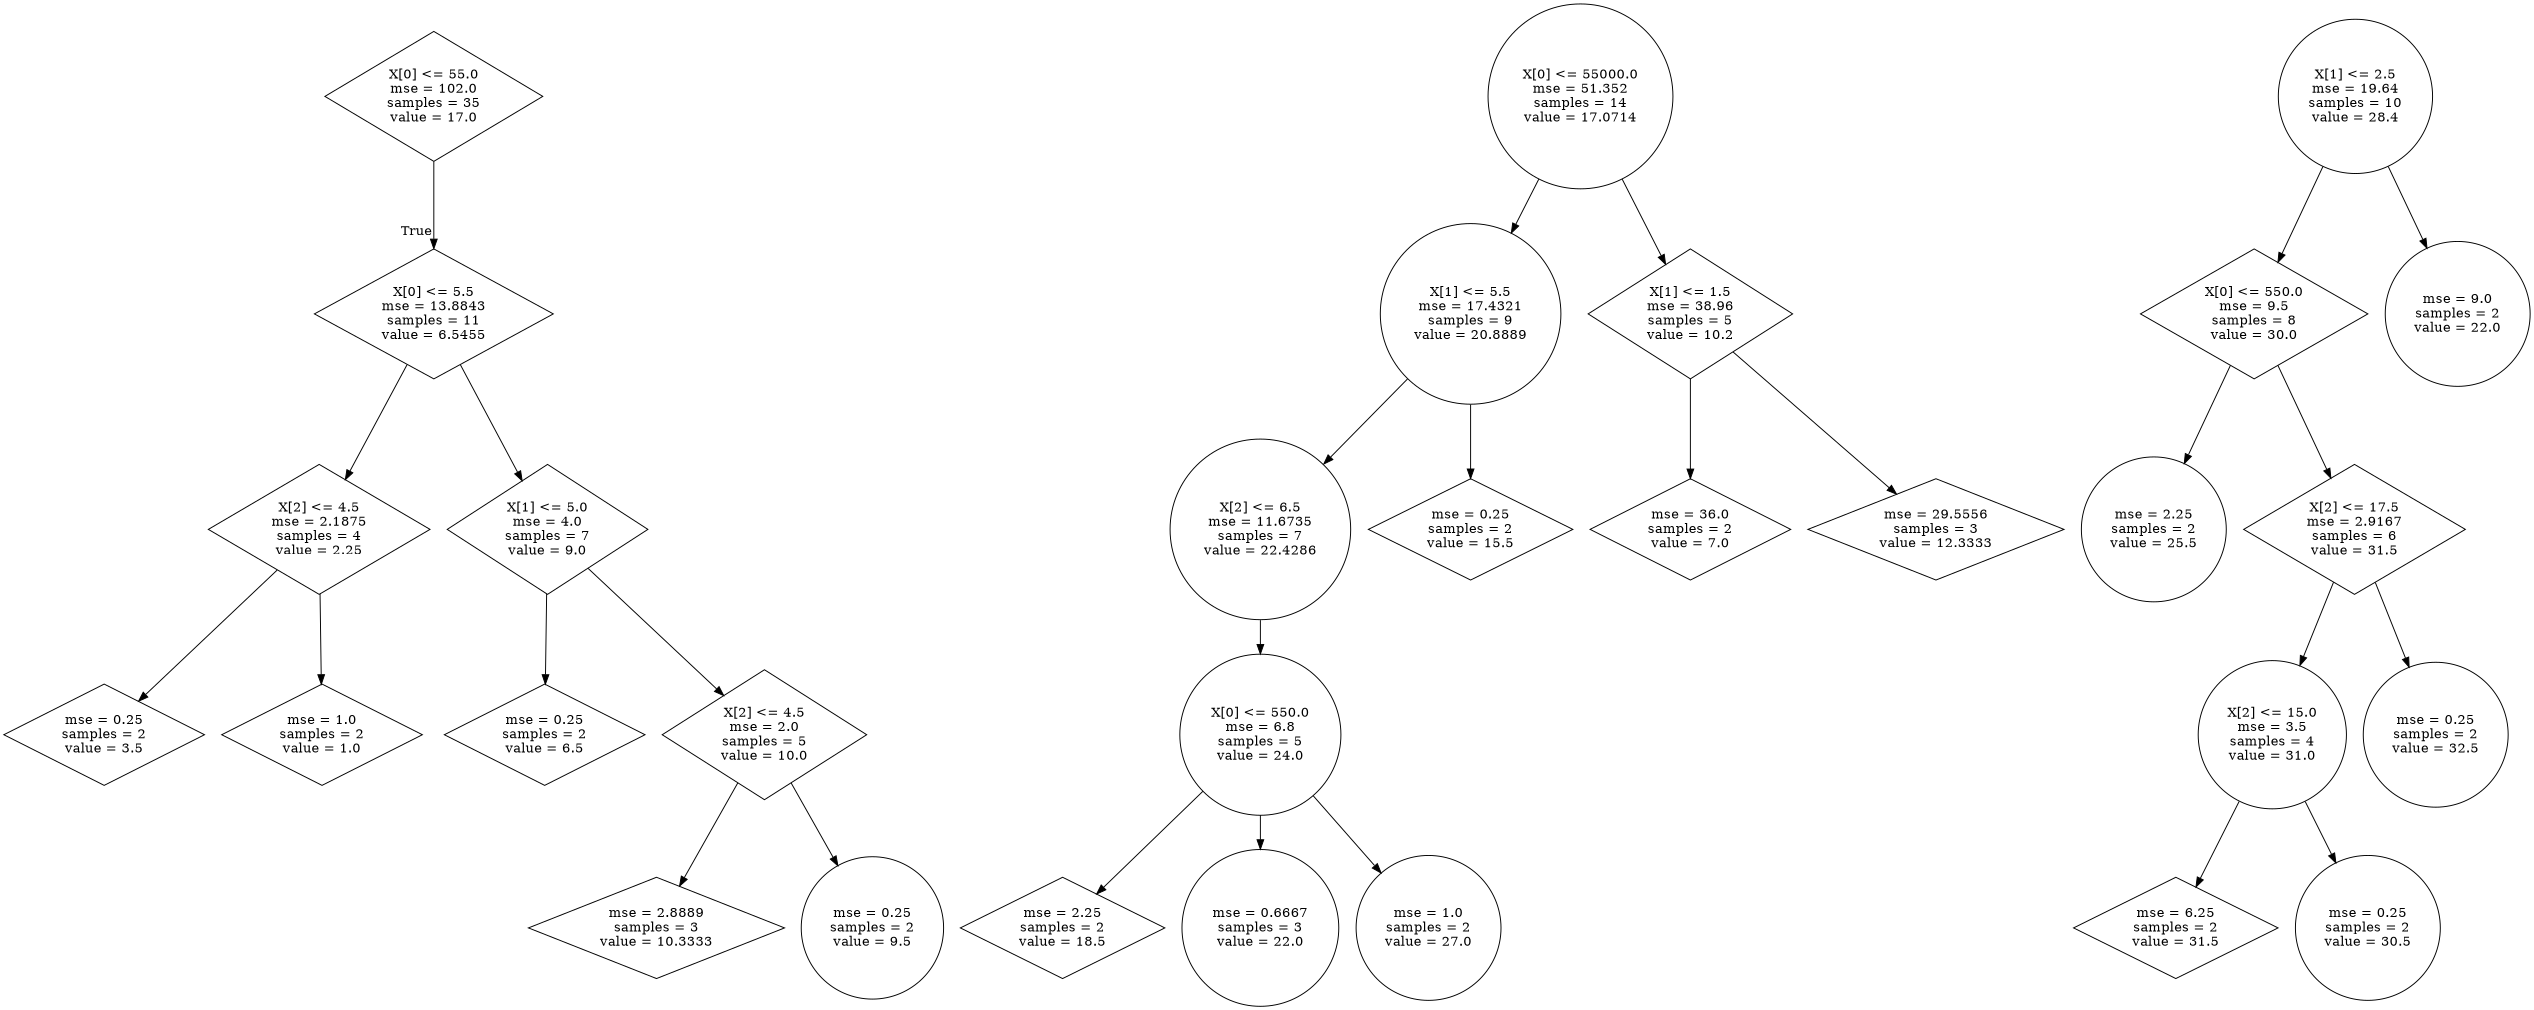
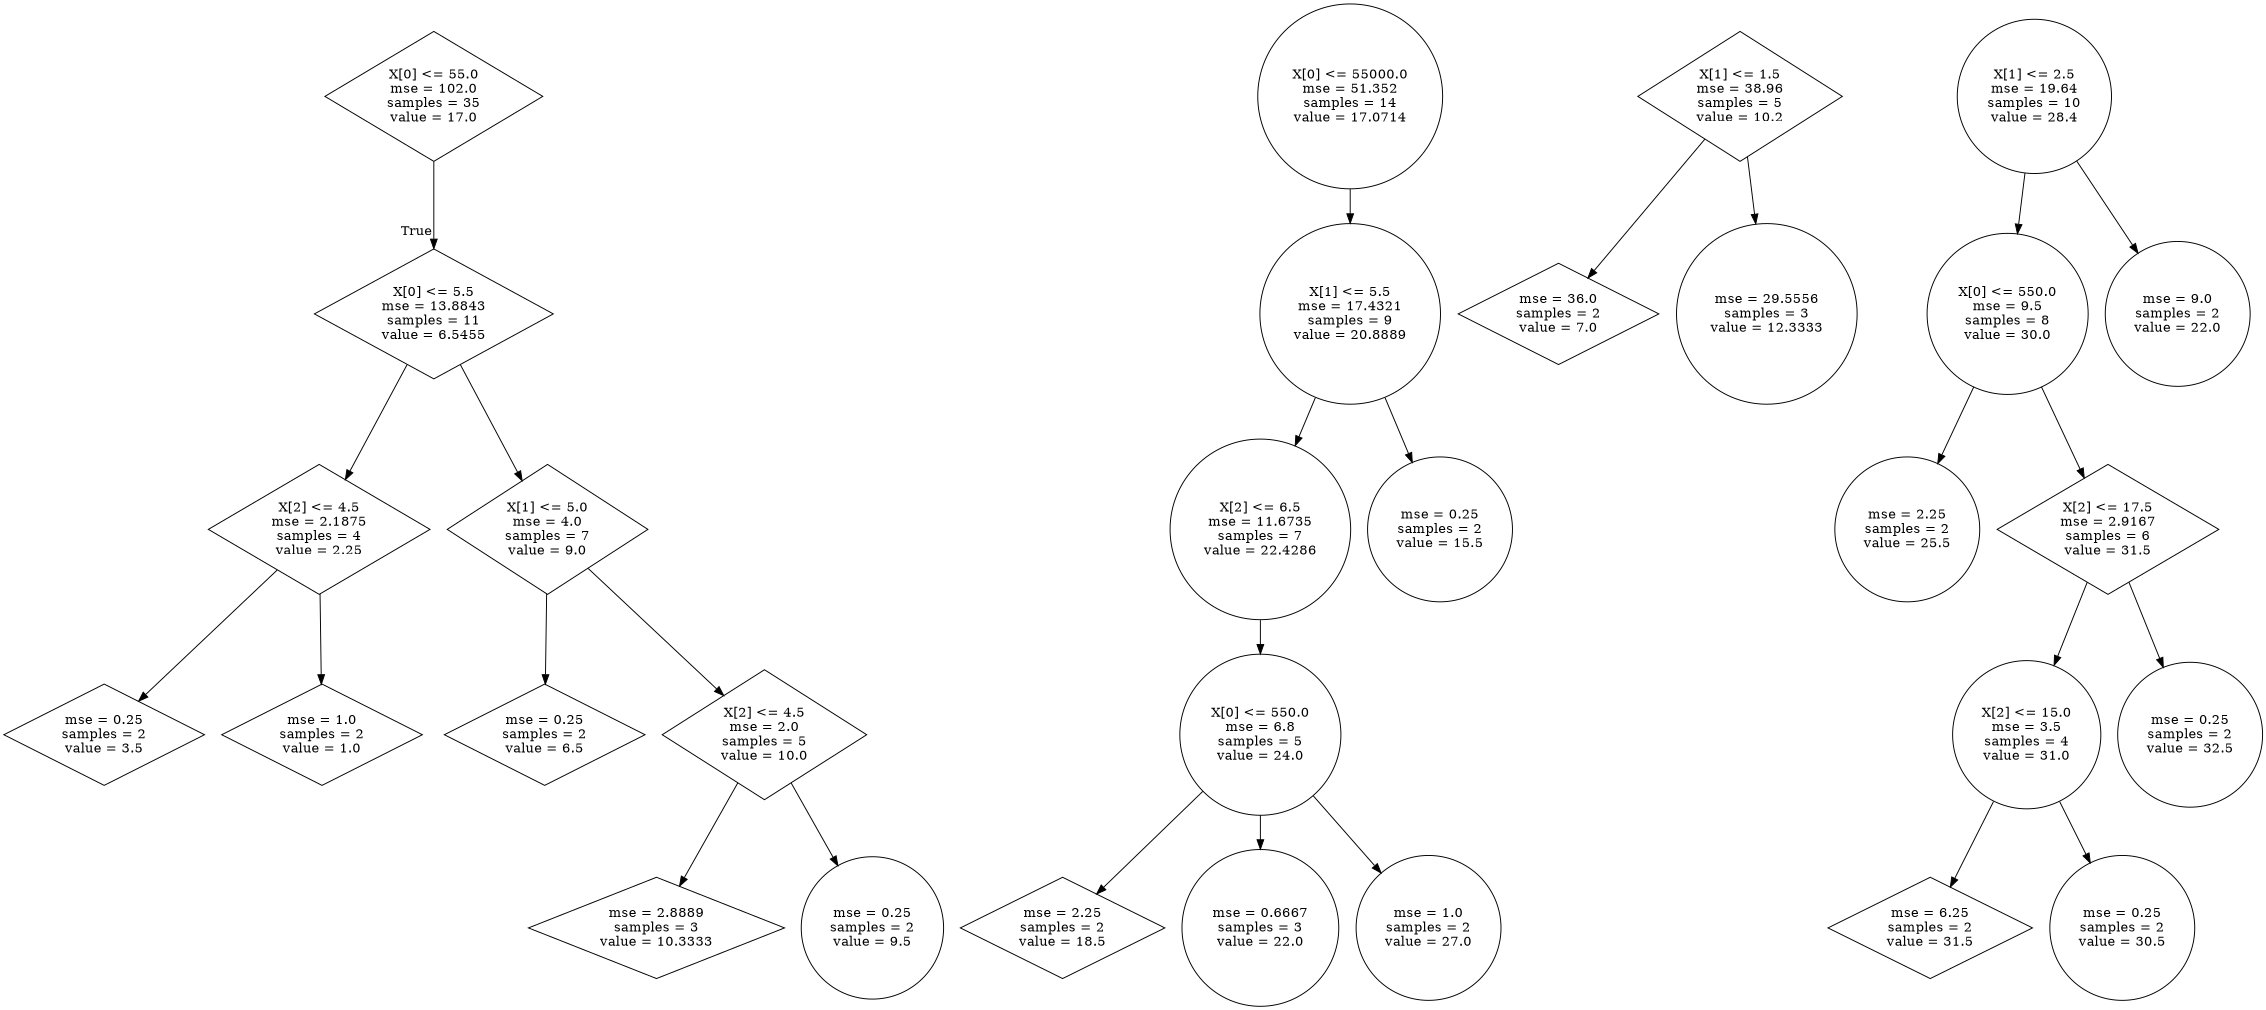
(1642, 217) -> none
(2254, 314) -> (2008, 314)
(1471, 529) -> (1440, 529)
(1936, 529) -> (1767, 314)
